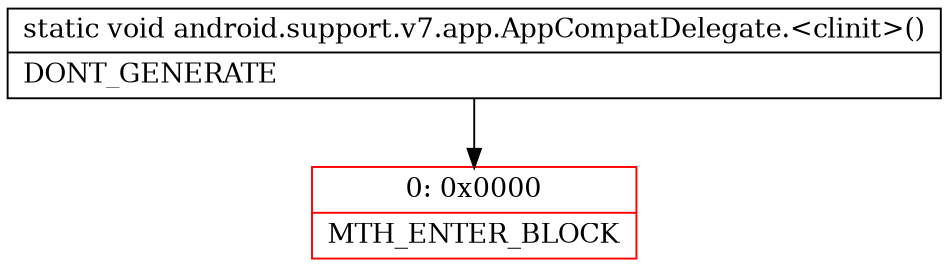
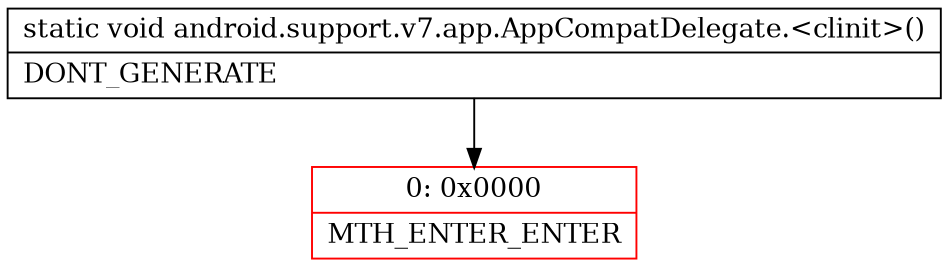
(474, 235) -> (474, 235)
